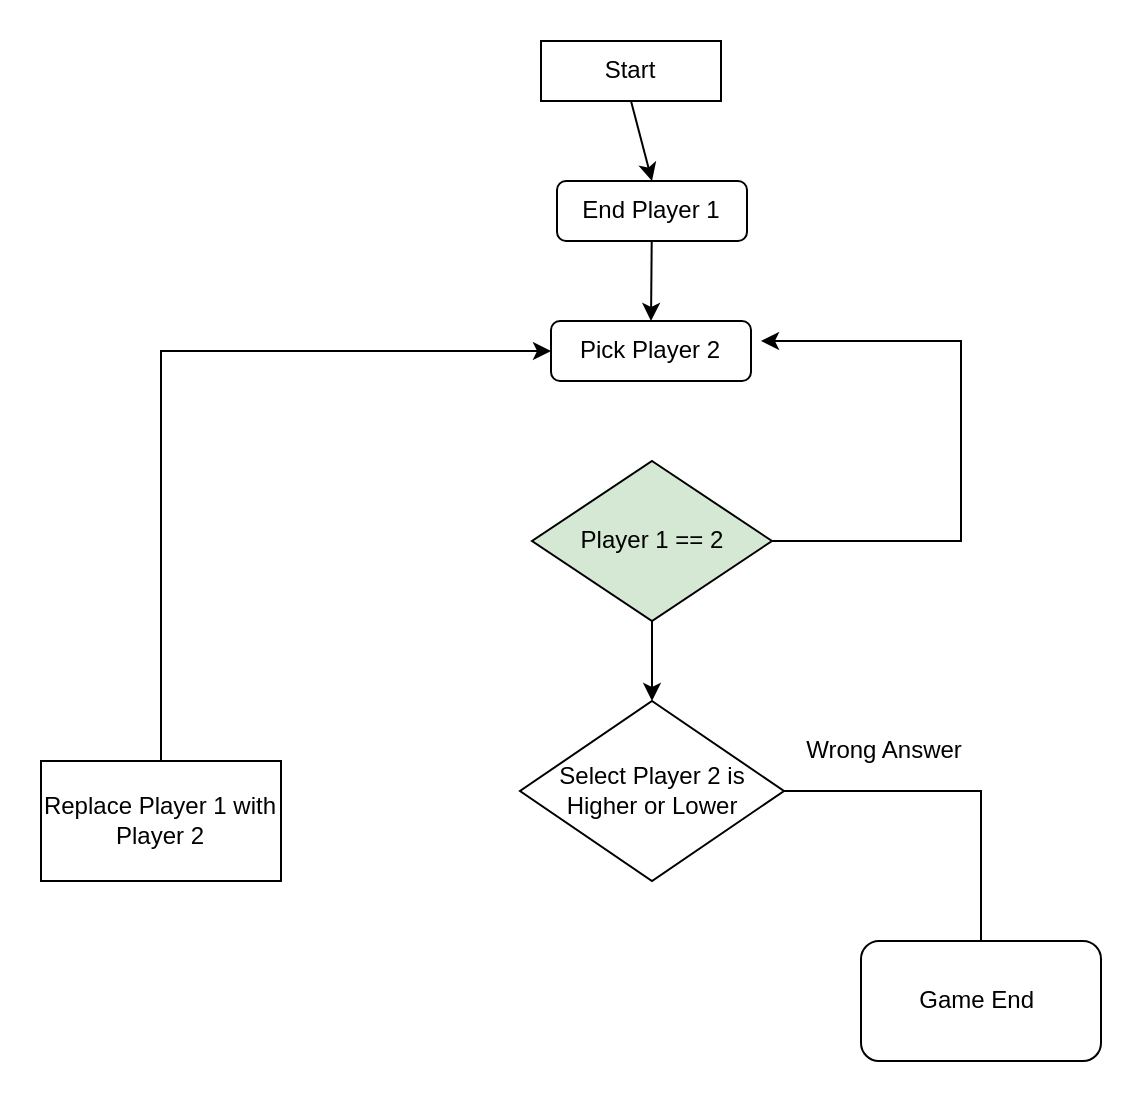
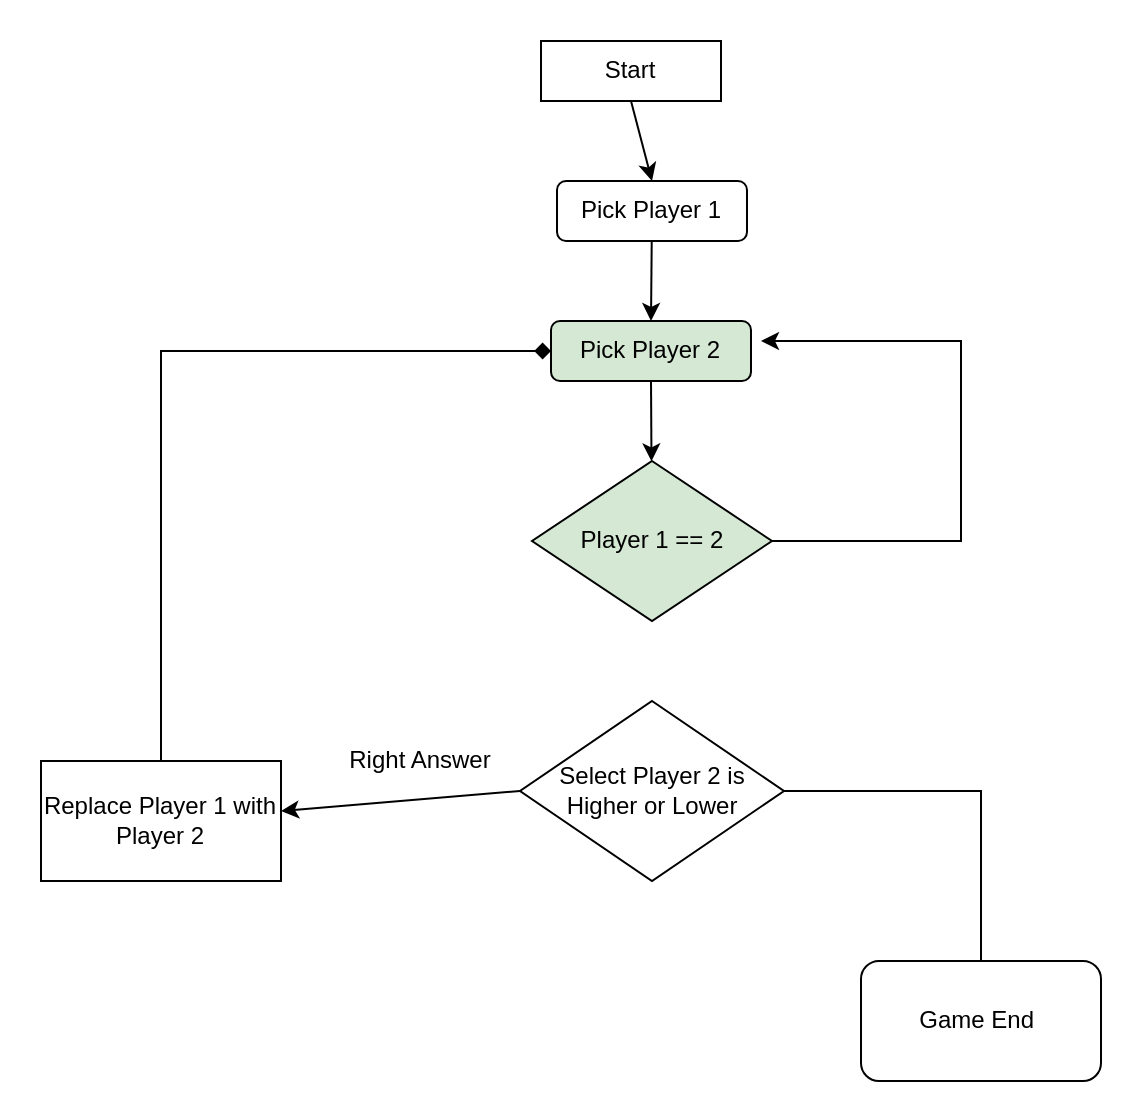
(652, 211) -> (652, 211)
(535, 351) -> (534, 351)
(651, 351) -> (651, 351)
none -> (651, 414)
(652, 654) -> none
(884, 751) -> none
none -> (420, 761)
none -> (407, 800)
(981, 1001) -> (981, 1021)
